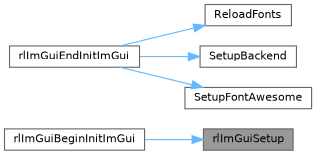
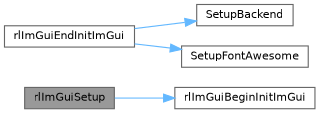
(248, 15) -> none
(168, 140) -> (139, 98)
